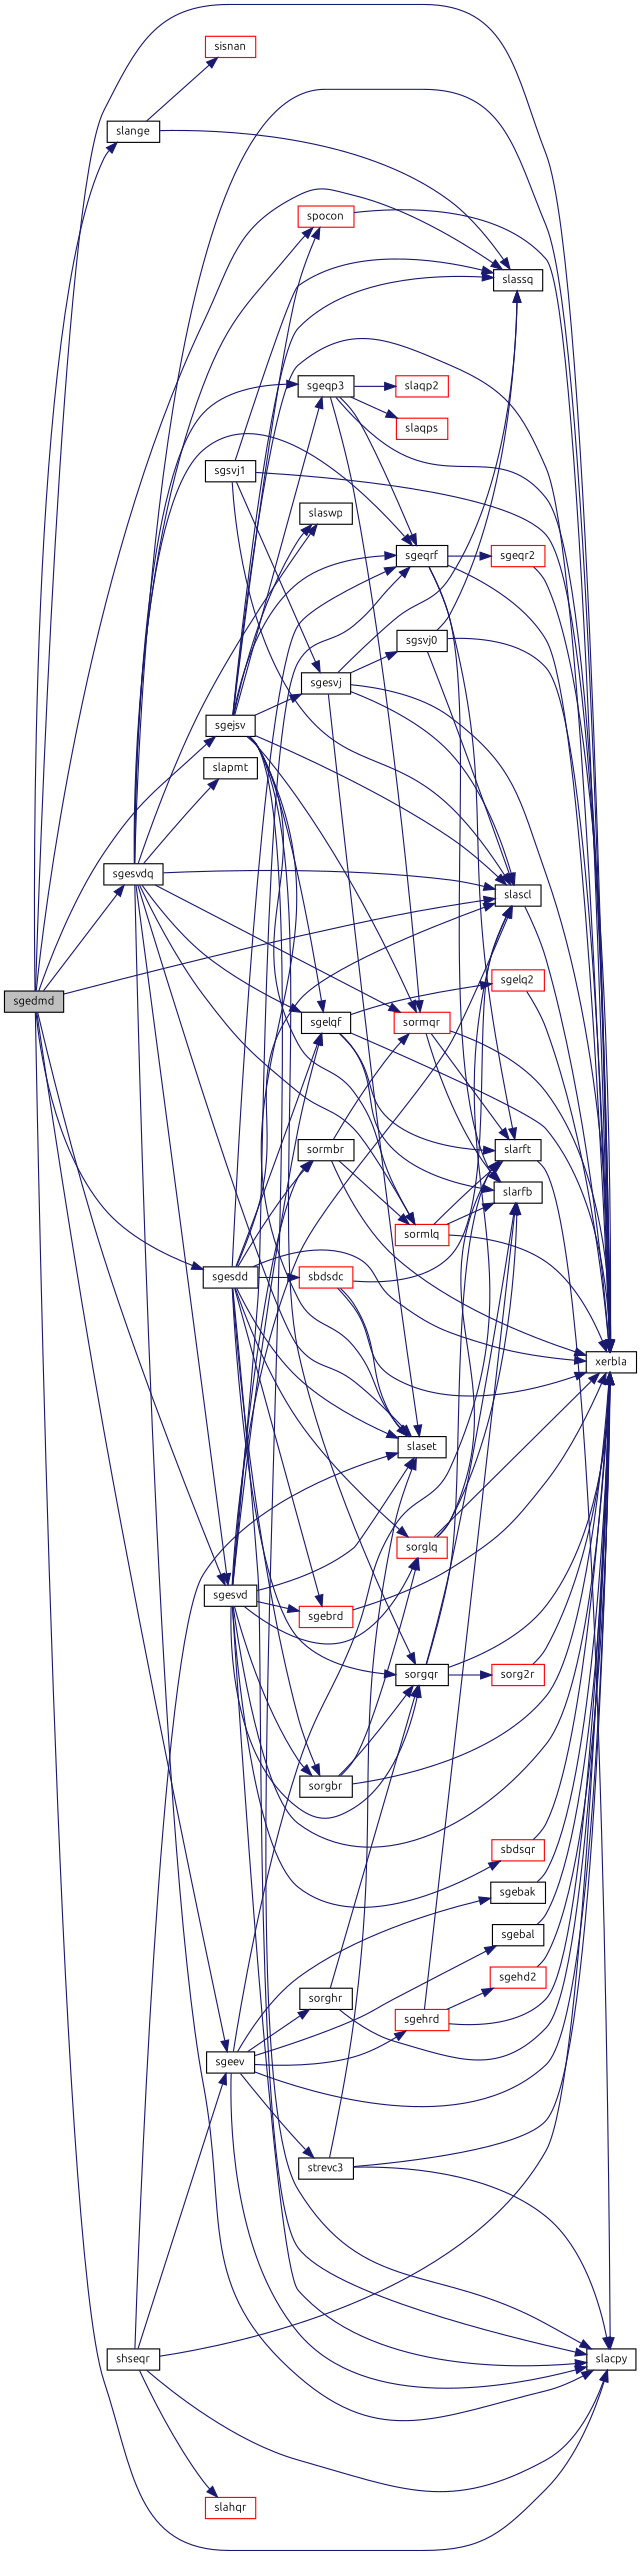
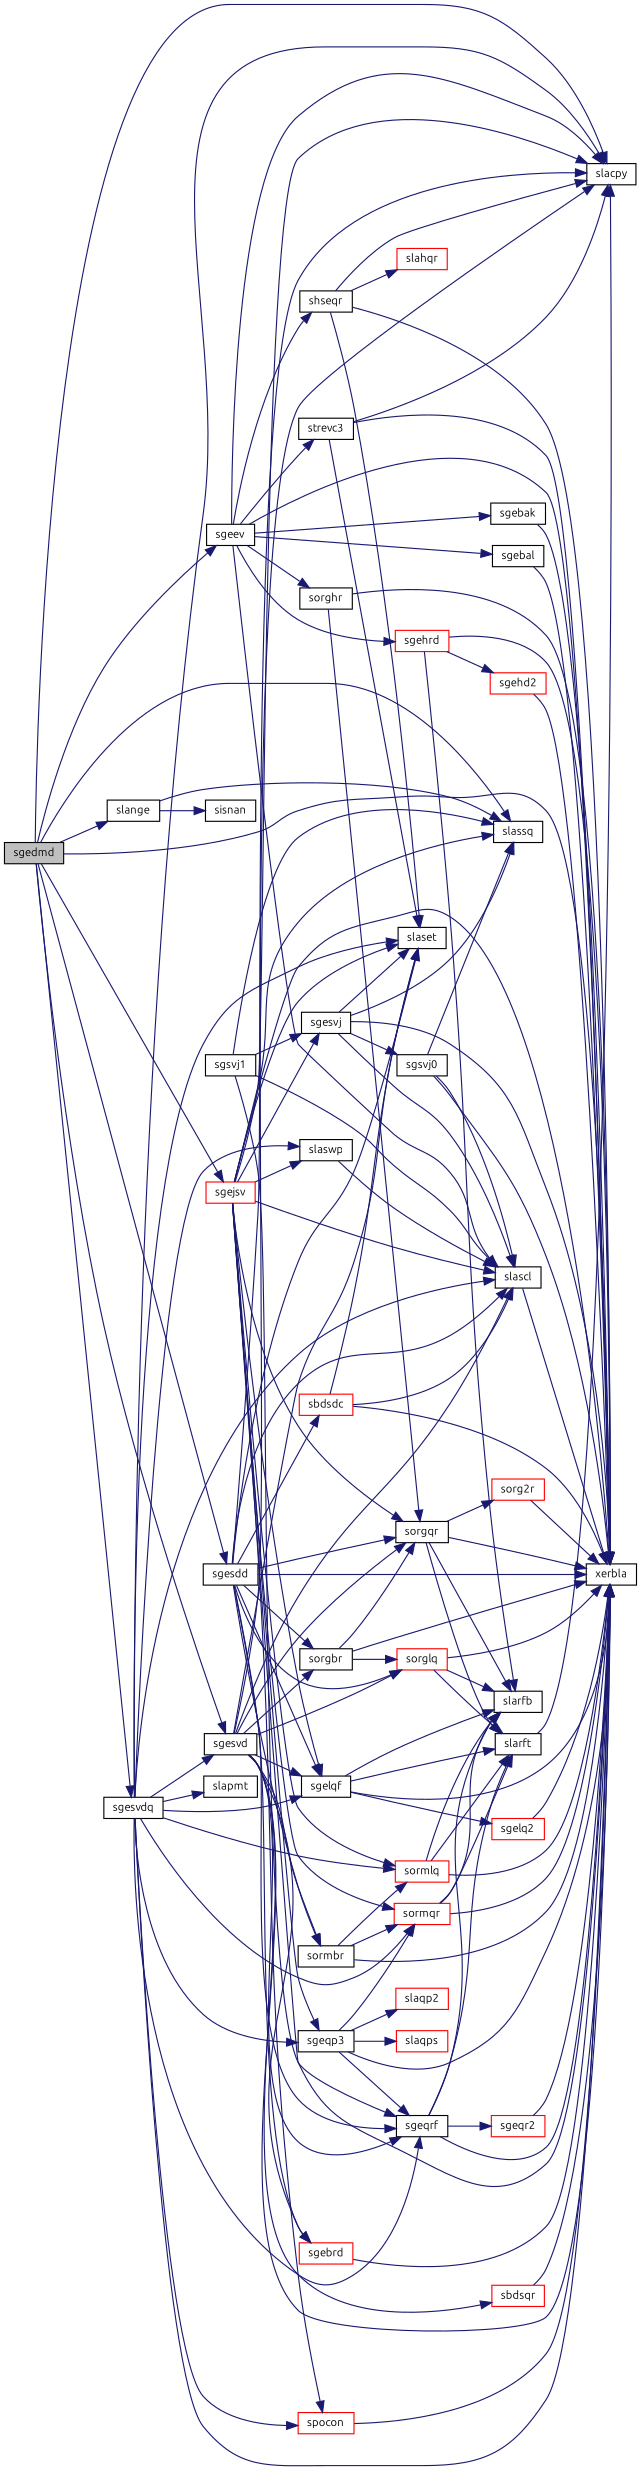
(231, 47) -> (231, 811)
(231, 726) -> (231, 1193)
(241, 950) -> (408, 1217)
(180, 2216) -> (259, 419)
